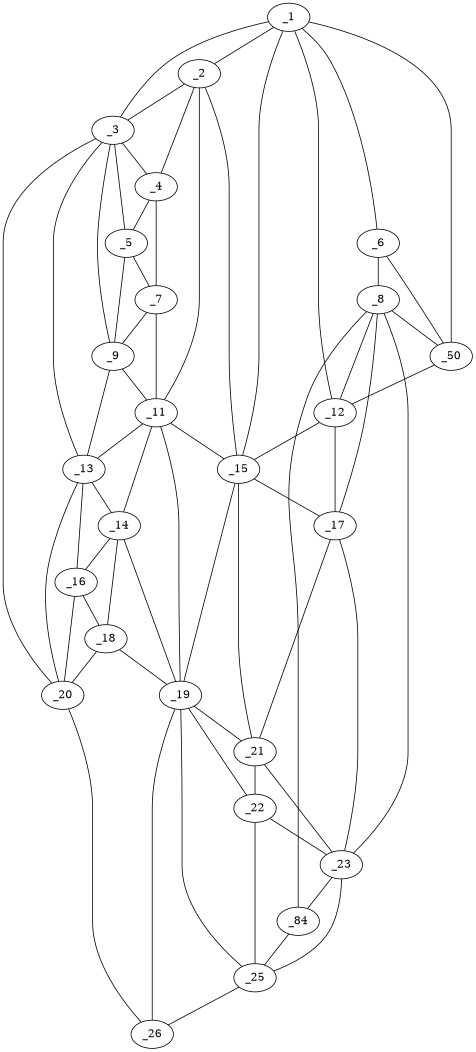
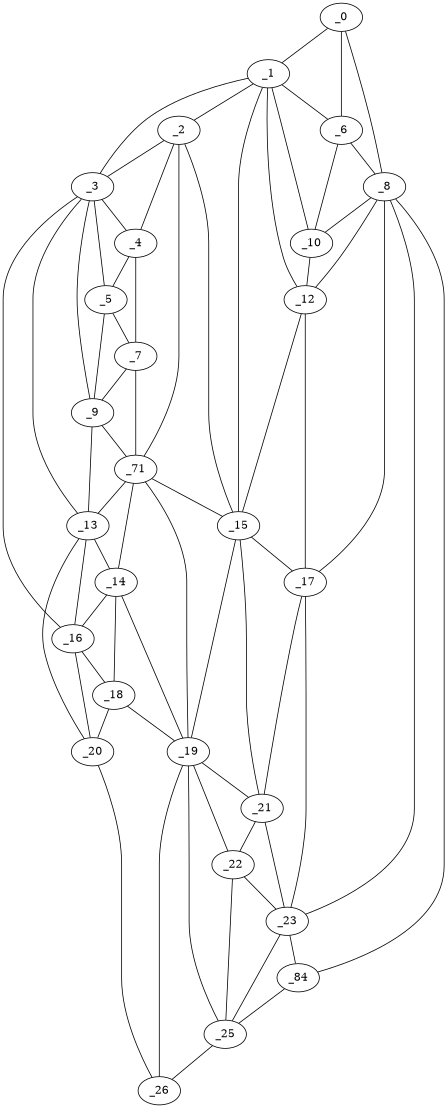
none -> (341, 17)
(451, 356) -> (312, 243)
(3, 396) -> (3, 407)
(156, 413) -> (136, 469)
